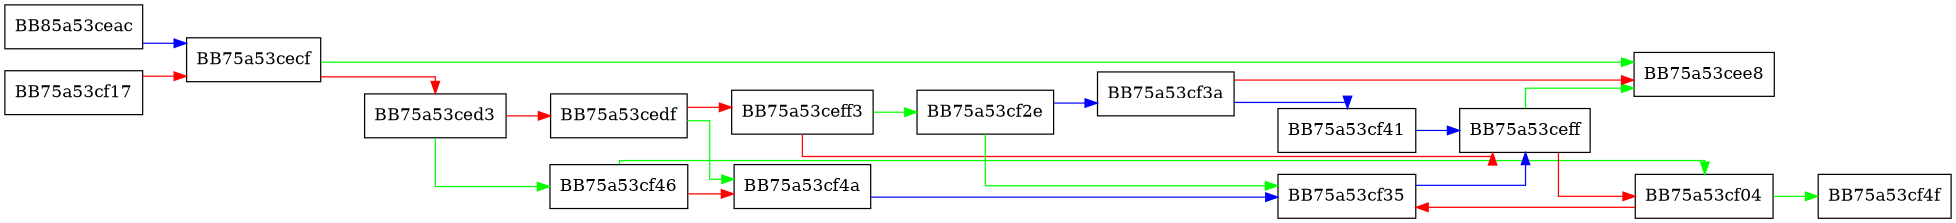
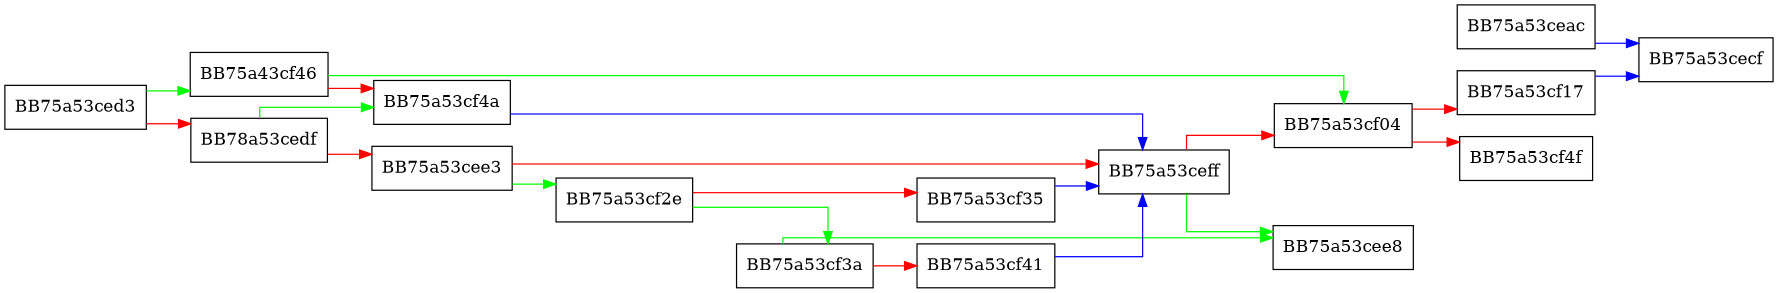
(74, 27) -> (1526, 27)
(971, 62) -> none
(158, 76) -> (1611, 76)
(380, 77) -> none
(1428, 80) -> (1019, 238)
(1291, 102) -> (889, 266)
(1070, 103) -> (772, 207)
(802, 112) -> (442, 168)
(619, 116) -> (259, 140)
(1100, 186) -> (799, 193)
(619, 187) -> (259, 74)
(1789, 196) -> (1430, 142)
(1068, 197) -> (838, 114)
(1532, 207) -> (1429, 109)
